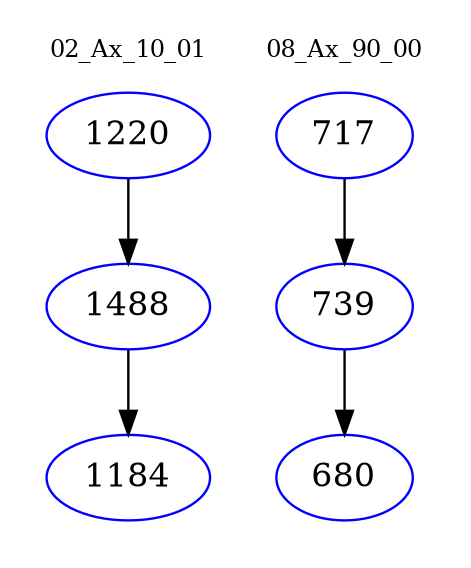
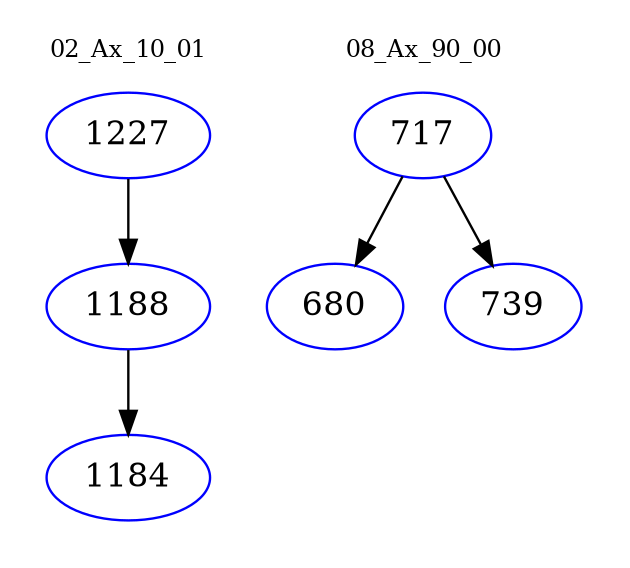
(128, 135) -> (128, 135)
(128, 307) -> (128, 307)
(345, 380) -> (385, 210)
